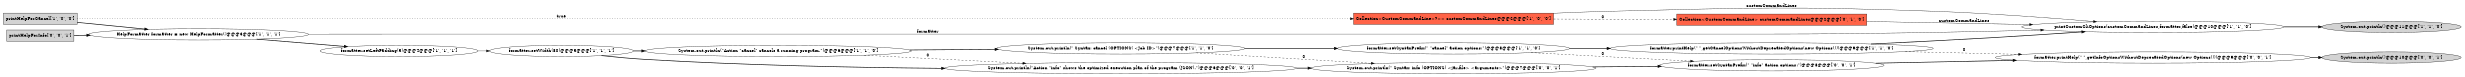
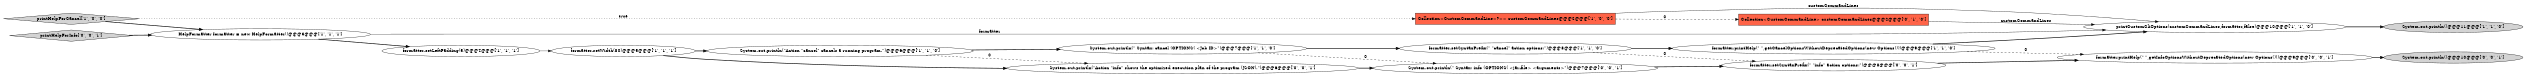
(40, 19) -> (71, 19)
(40, 36) -> (71, 36)
